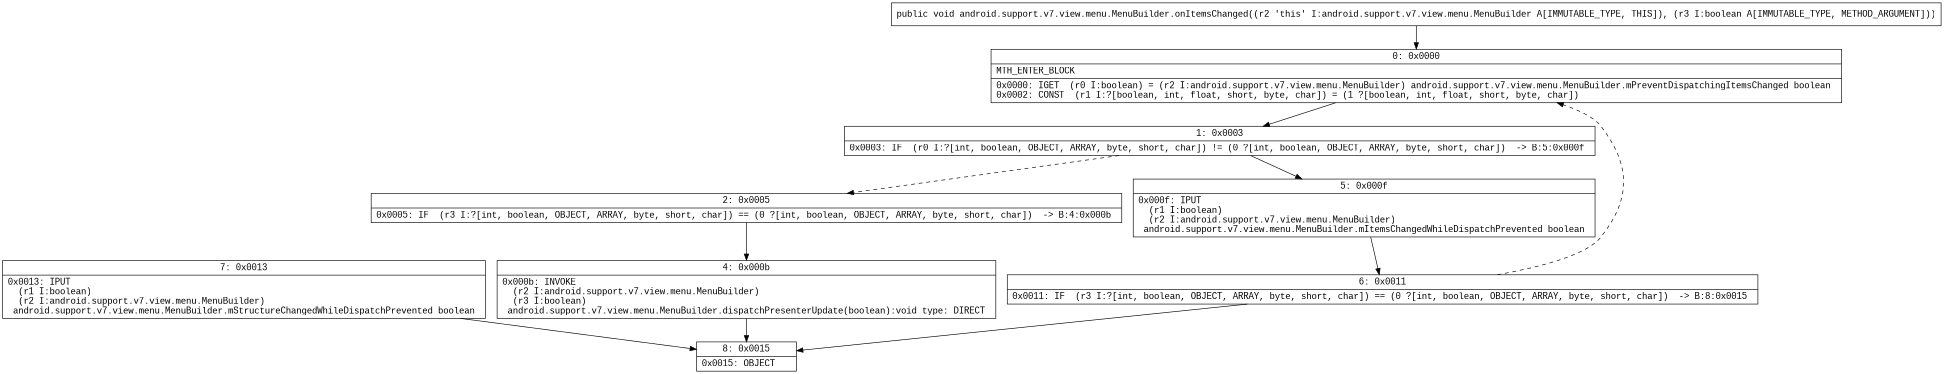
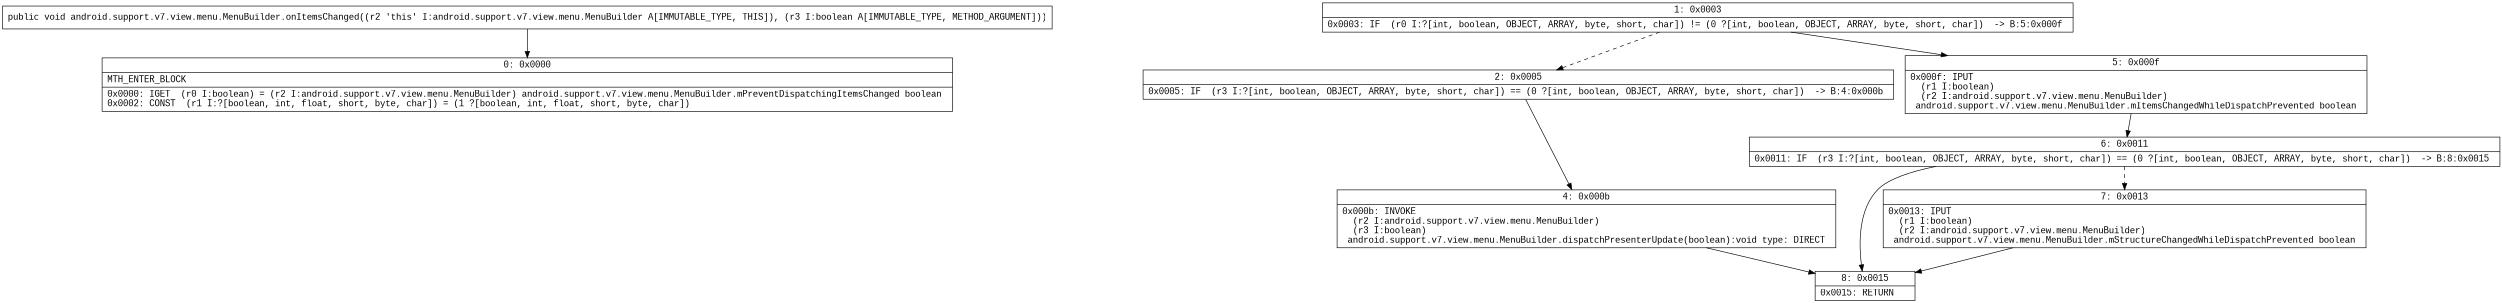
(1302, 114) -> none
(1615, 214) -> (2125, 175)
(746, 364) -> (1865, 293)
